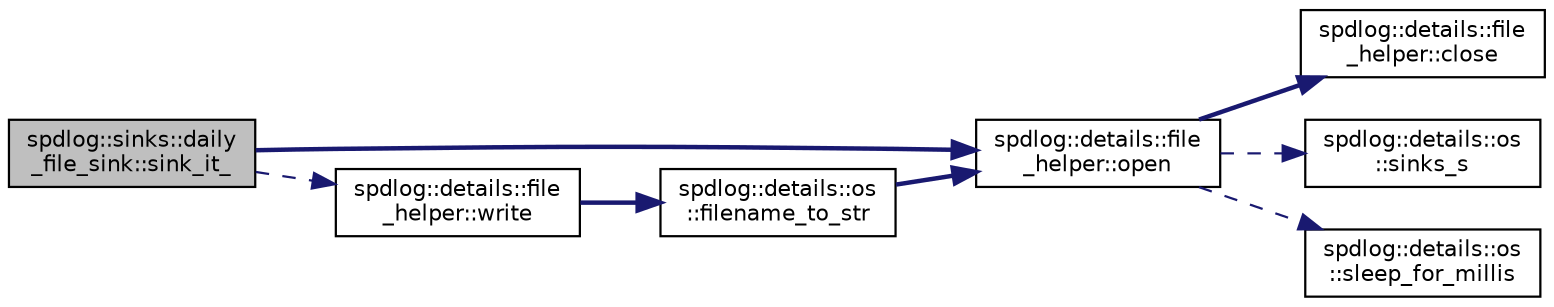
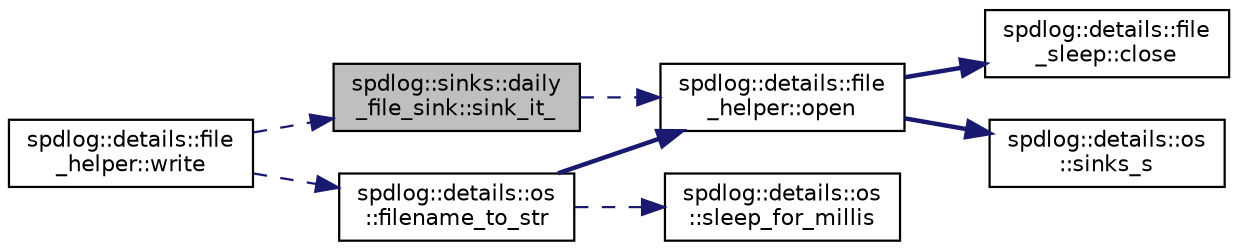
(1423, 44) -> (1107, 44)
(604, 147) -> (609, 97)
(1251, 153) -> (936, 124)
(284, 176) -> (282, 127)
(609, 203) -> (285, 179)
(1250, 204) -> (608, 207)
